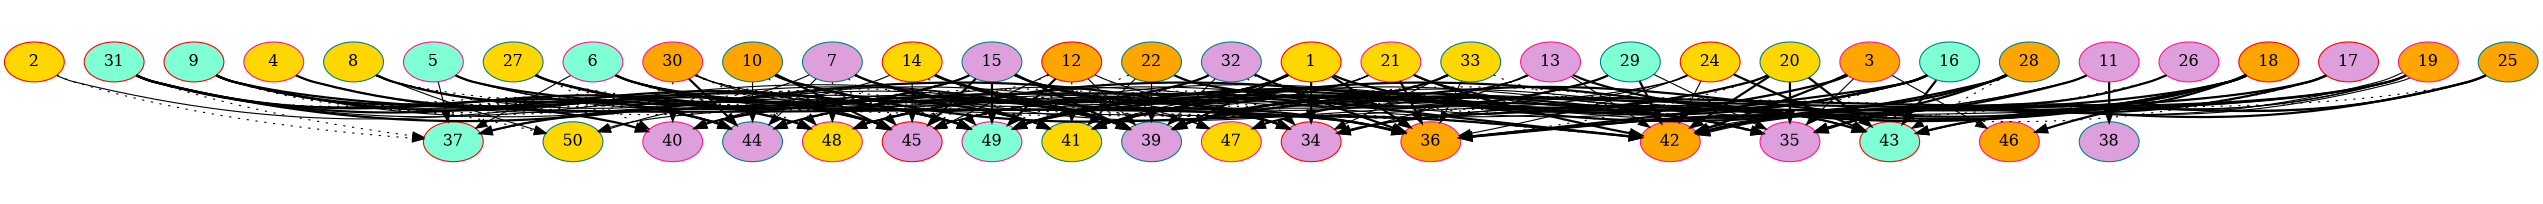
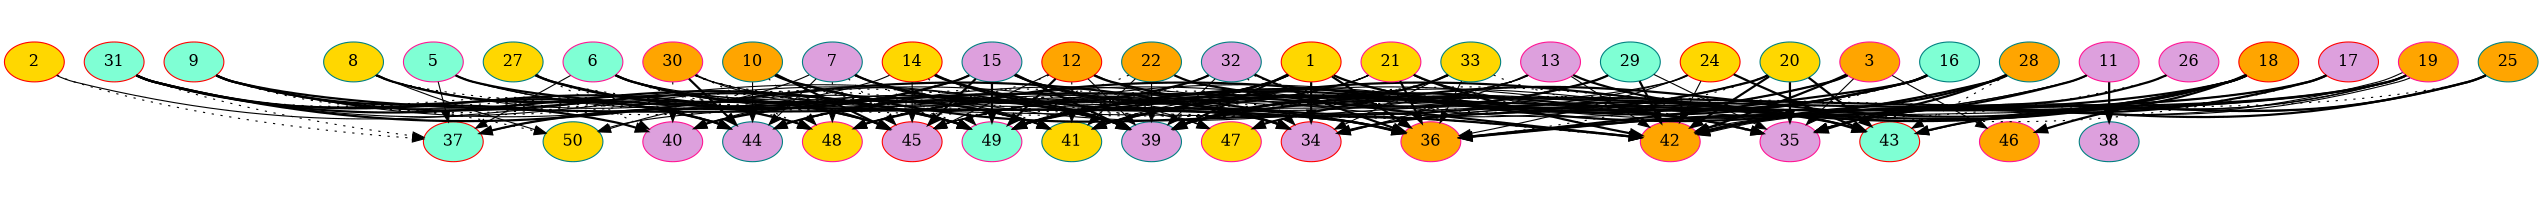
(274, 62) -> none
(1923, 97) -> (1473, 110)
